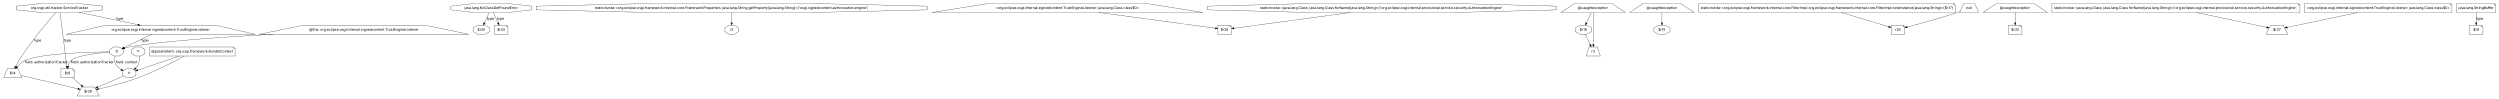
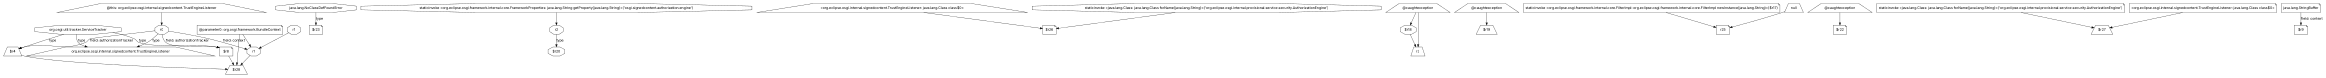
(487, 18) -> (556, 39)
(2480, 19) -> (2312, 19)
(1662, 30) -> (1487, 30)
(138, 41) -> (149, 41)
